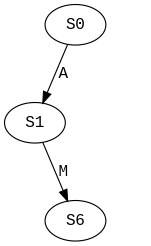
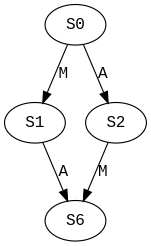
(64, 74) -> (64, 74)
none -> (116, 123)
(64, 172) -> (64, 172)
